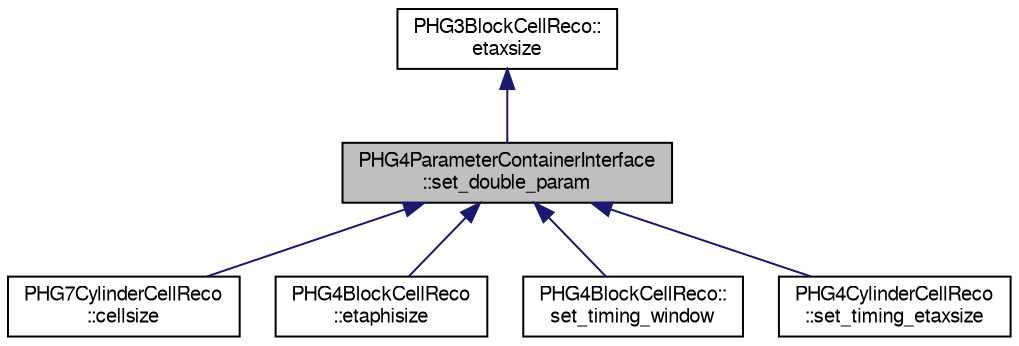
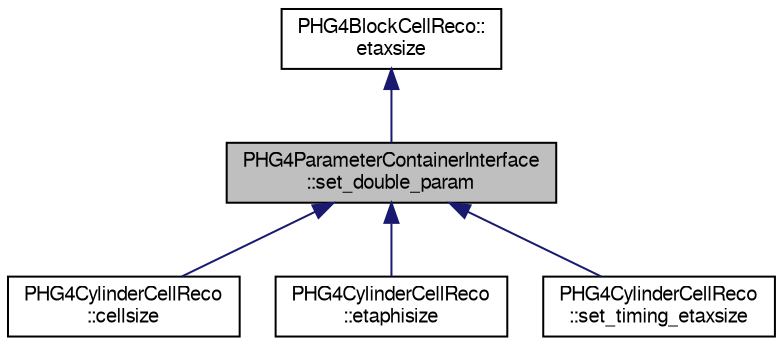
(507, 39) -> (391, 39)
(124, 307) -> (124, 307)
(381, 307) -> (391, 307)
(633, 307) -> none
